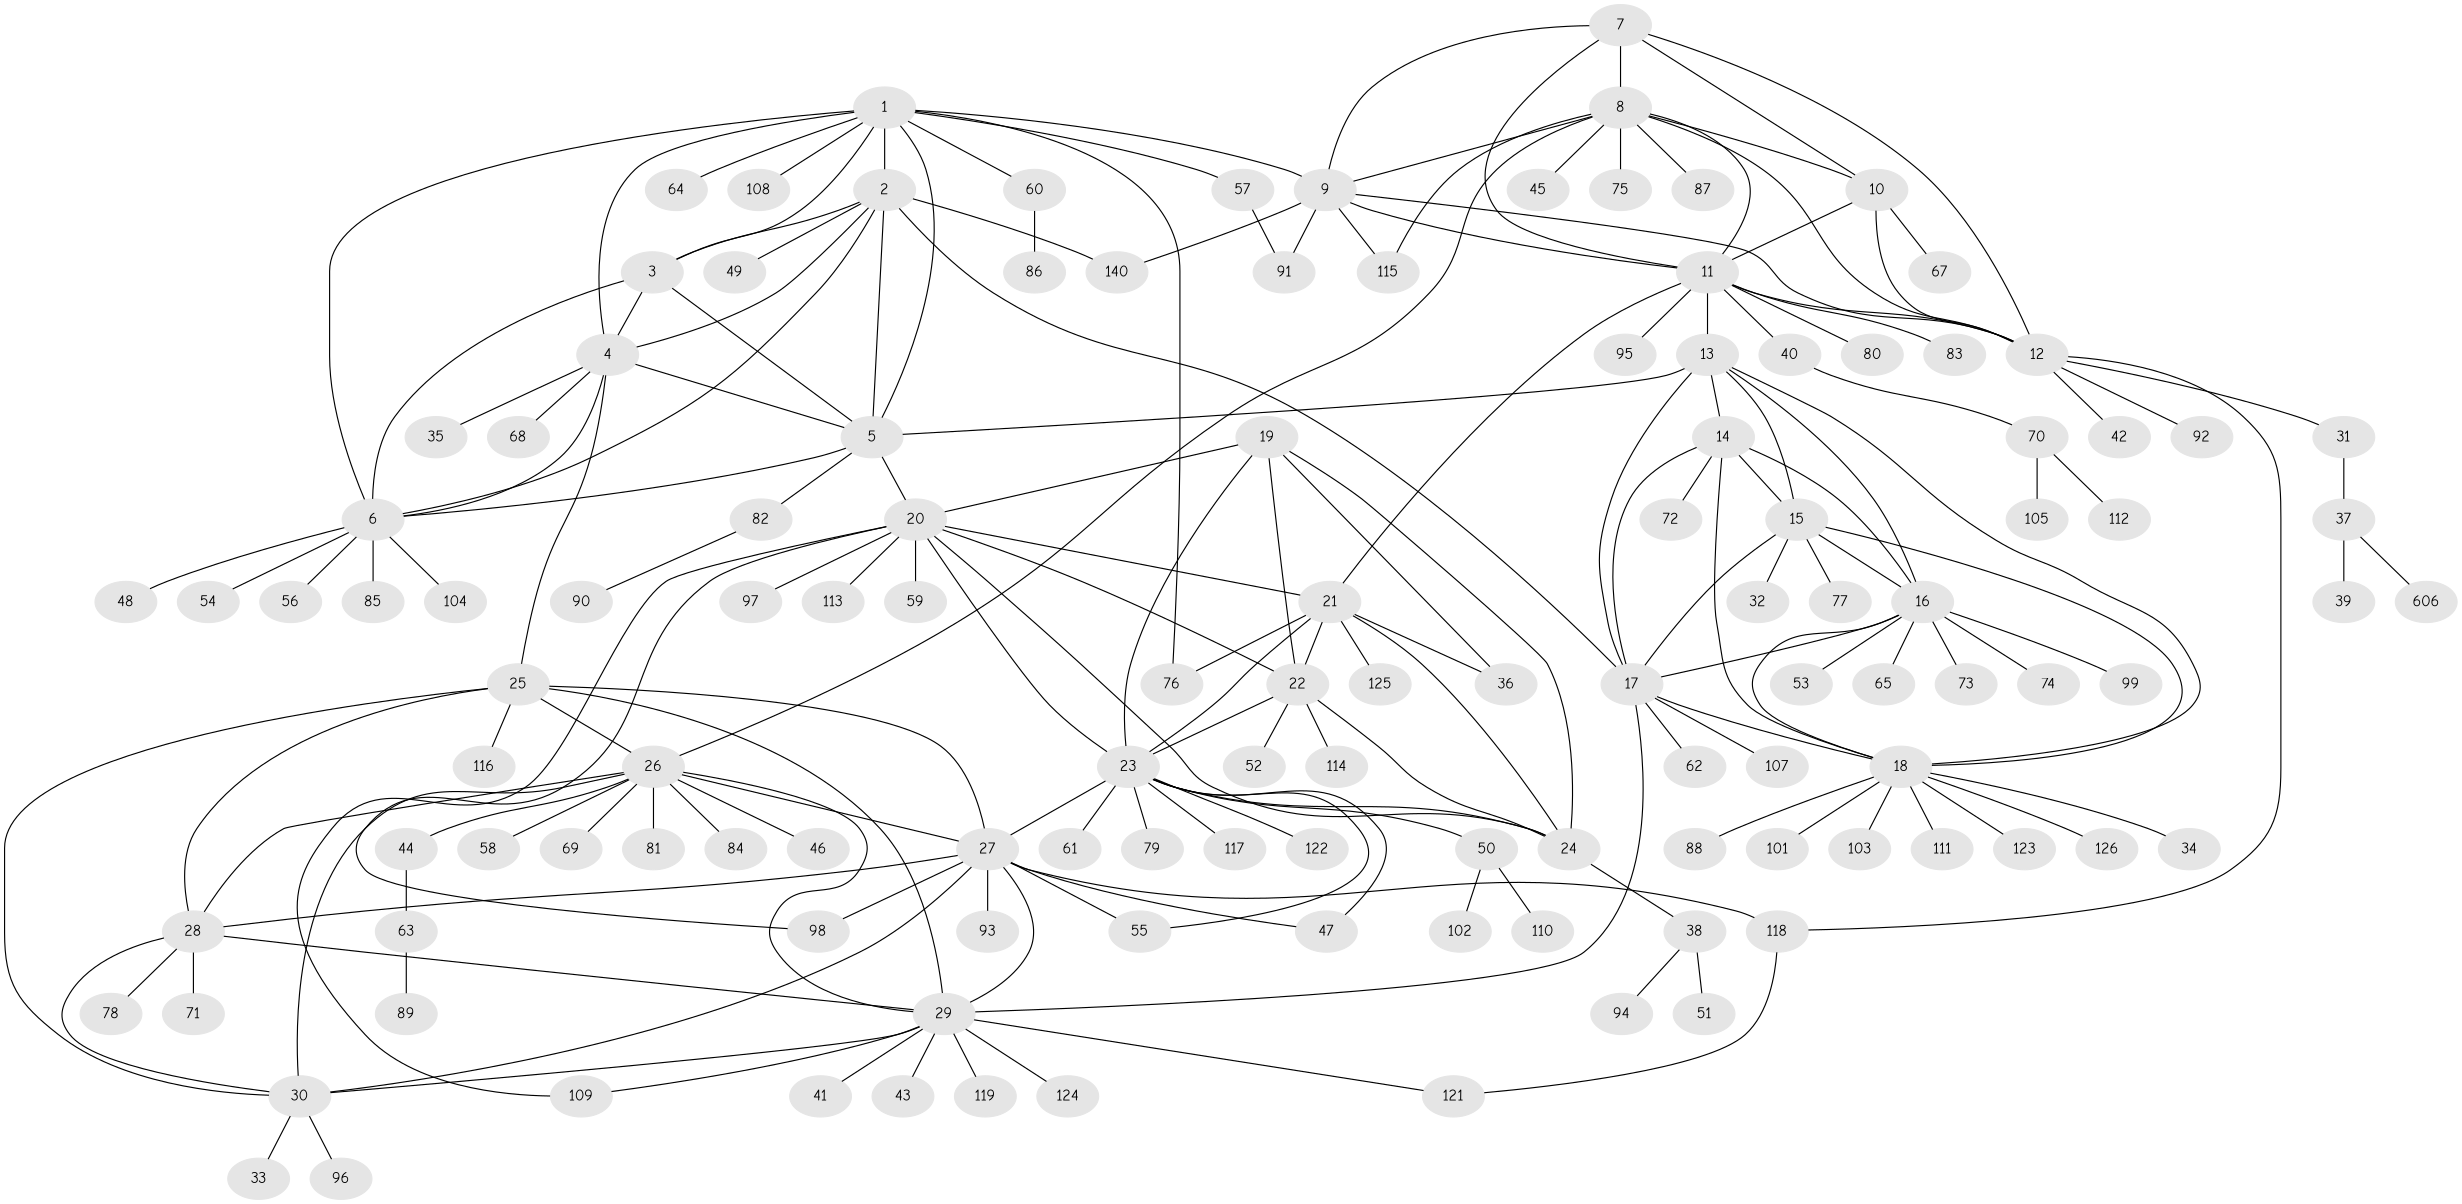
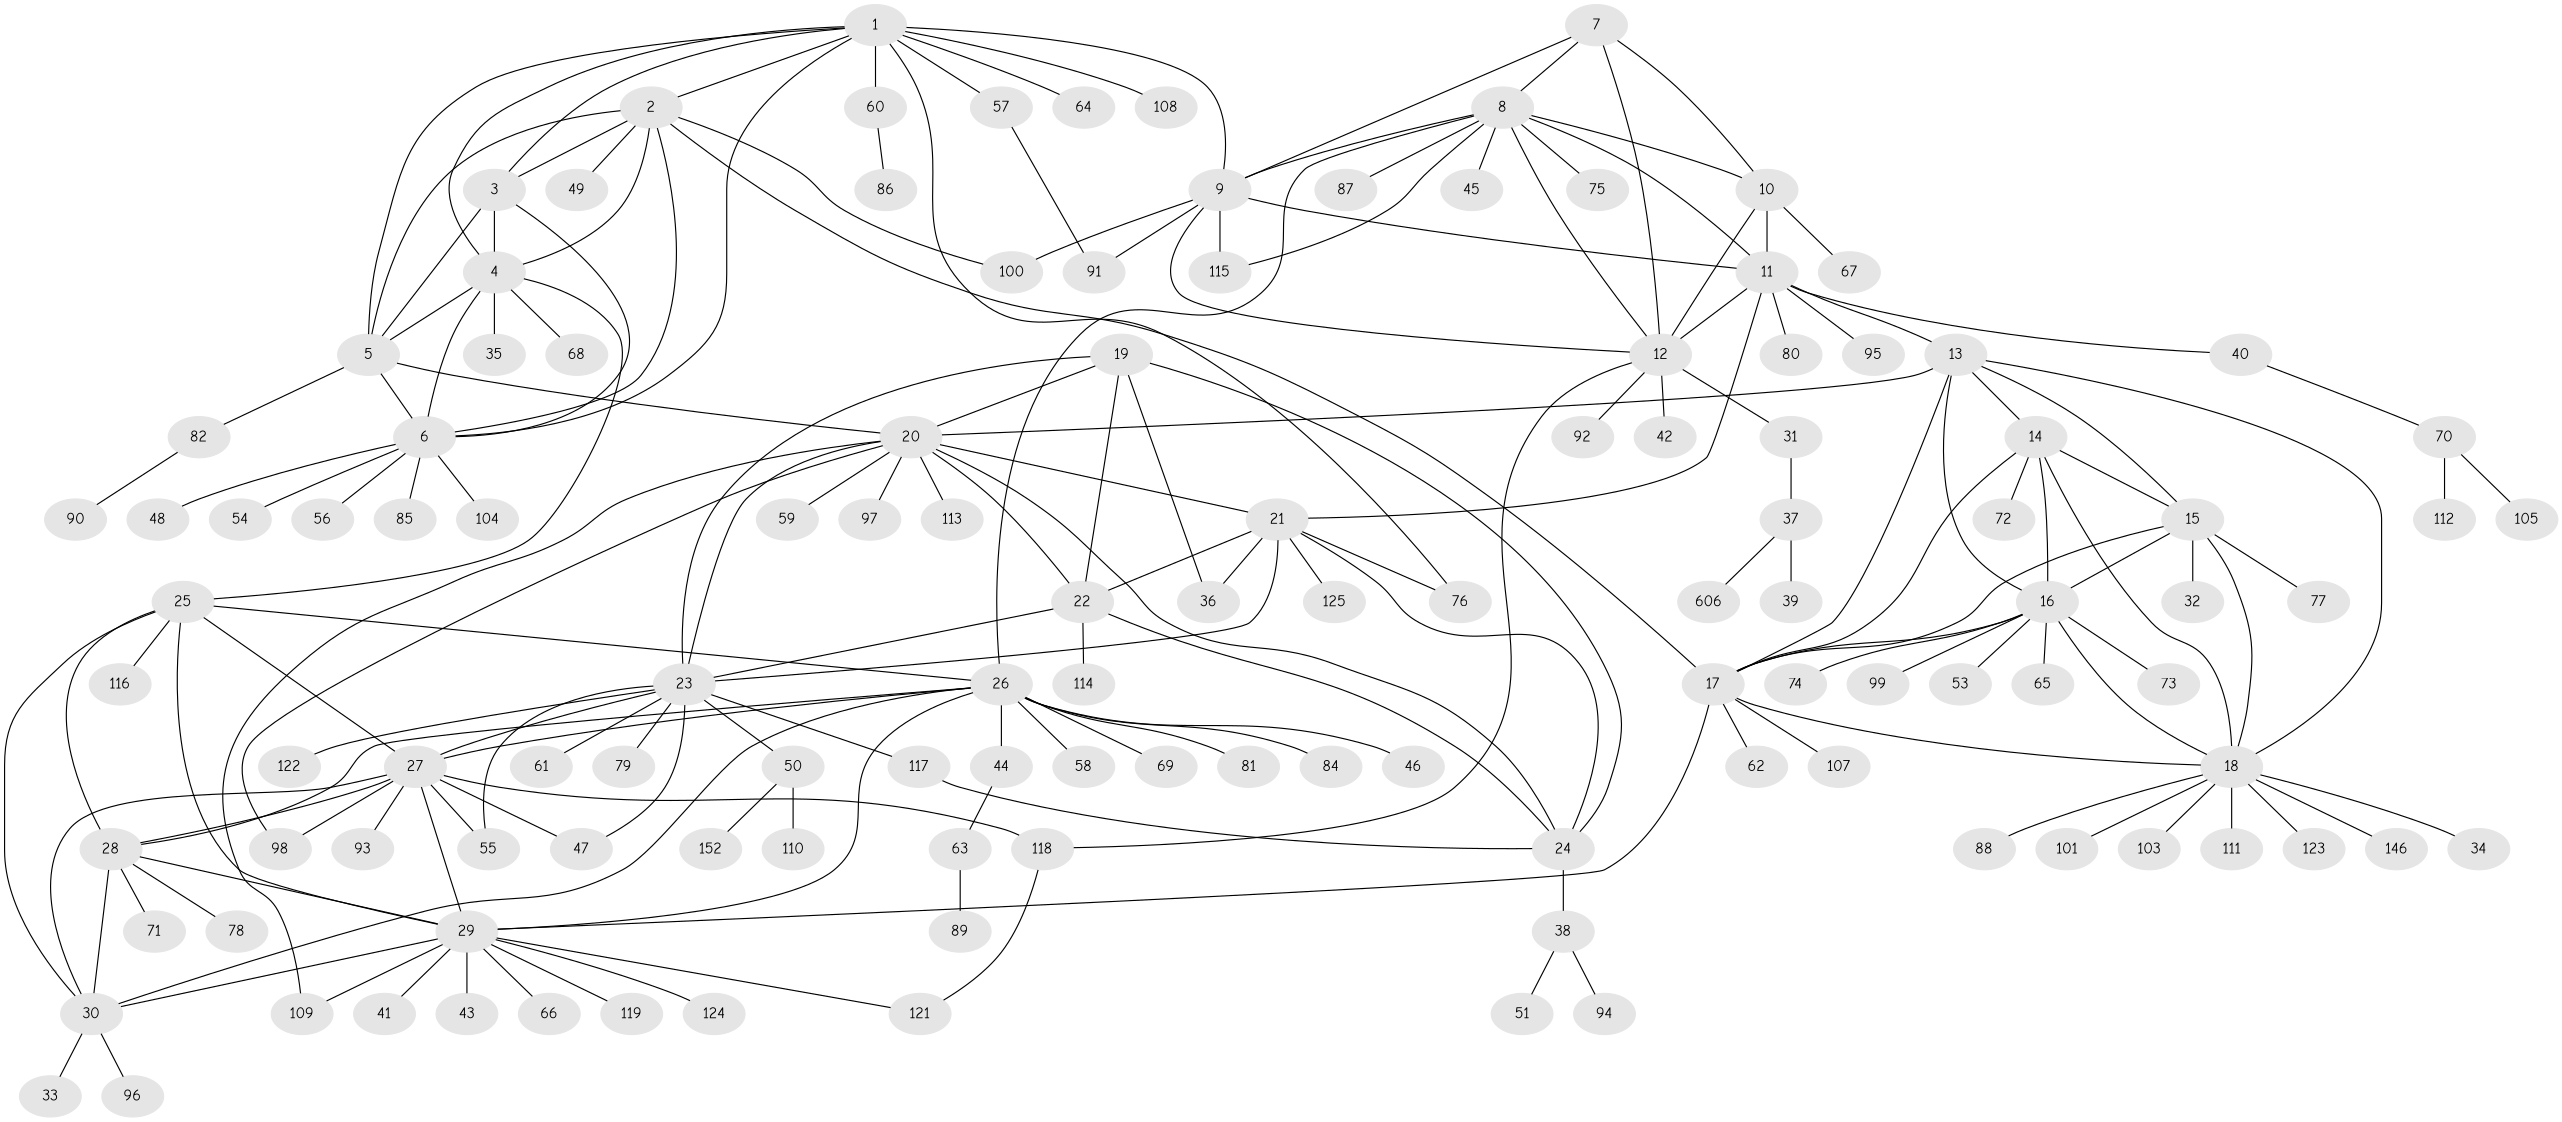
(1491, 198) -> none
(1117, 272) -> (1012, 272)
(1955, 355) -> none
(1314, 409) -> (1439, 413)
(1254, 767) -> none
(1379, 807) -> (1220, 834)
(2107, 849) -> (2396, 849)
(1460, 932) -> (711, 849)
none -> (549, 1014)
